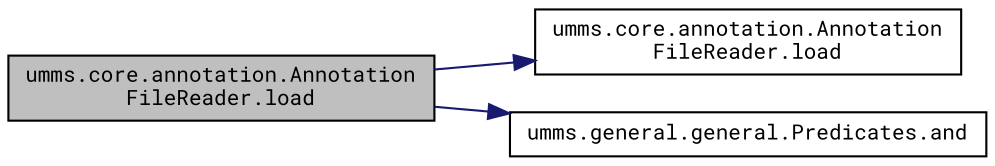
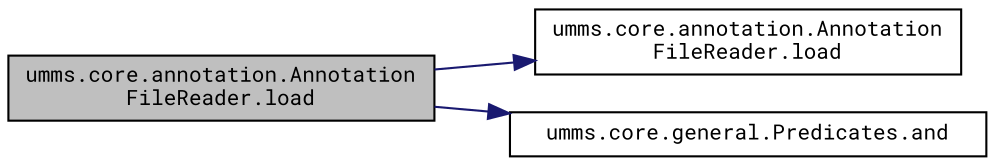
(748, 134) -> (748, 134)
